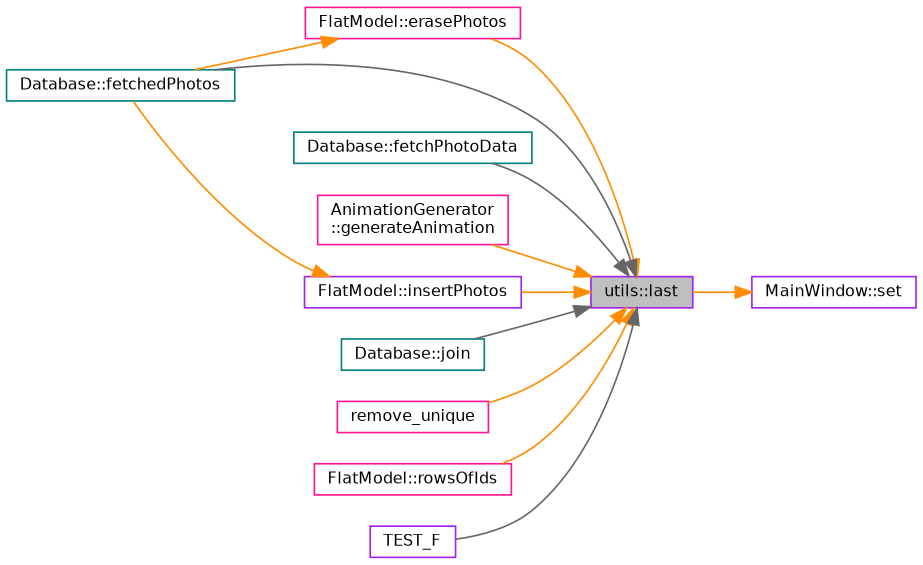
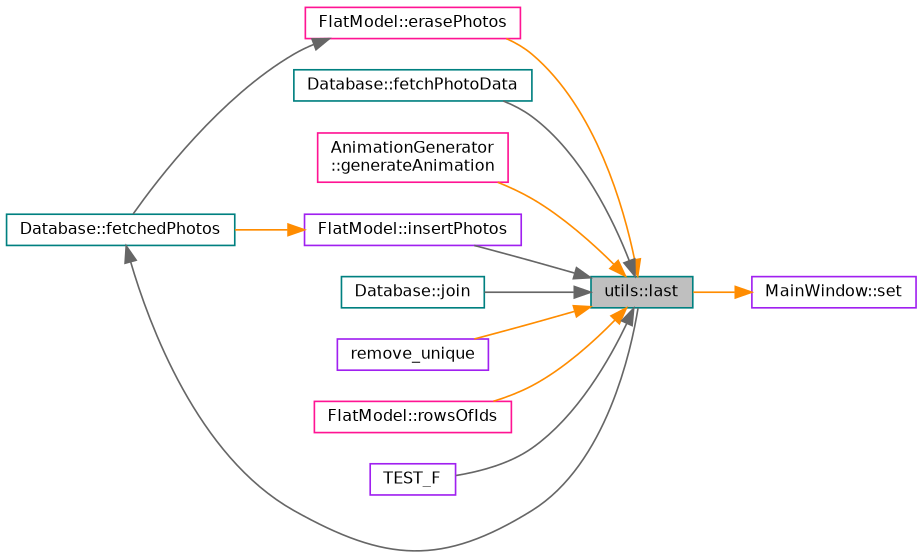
(258, 56) -> (214, 118)
(464, 87) -> (379, 546)
(548, 292) -> (525, 259)
(642, 292) -> (642, 292)
(413, 417) -> (413, 355)
